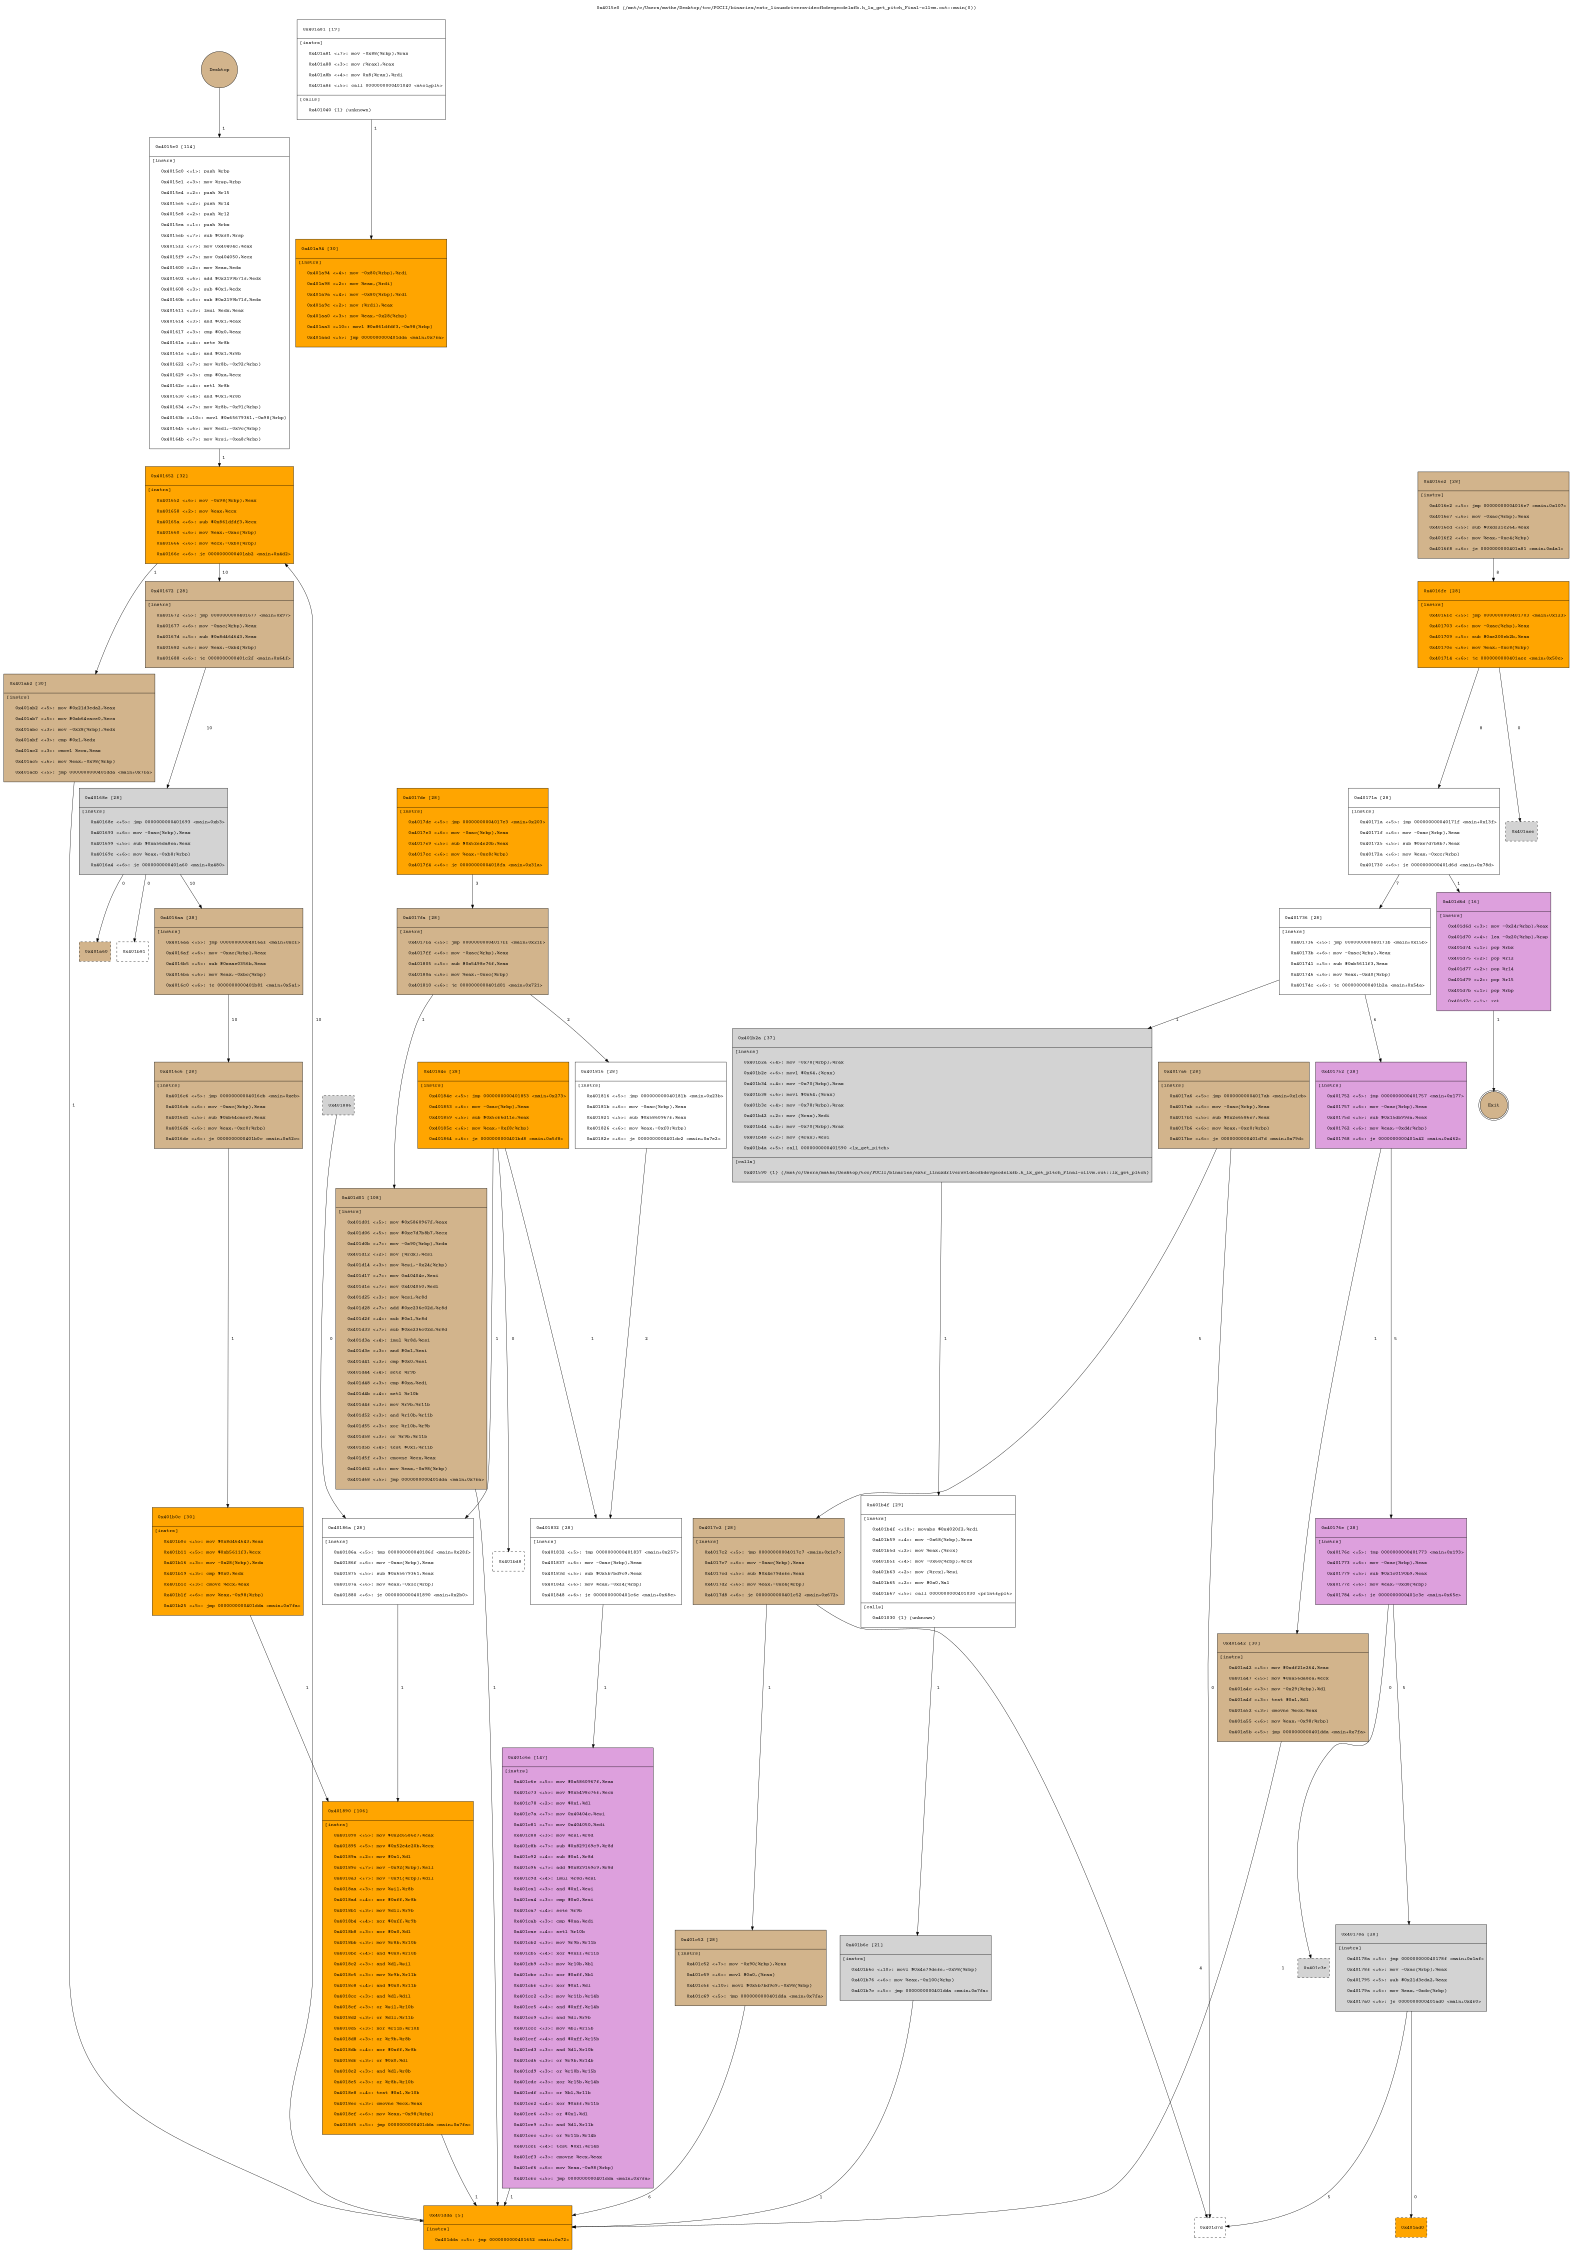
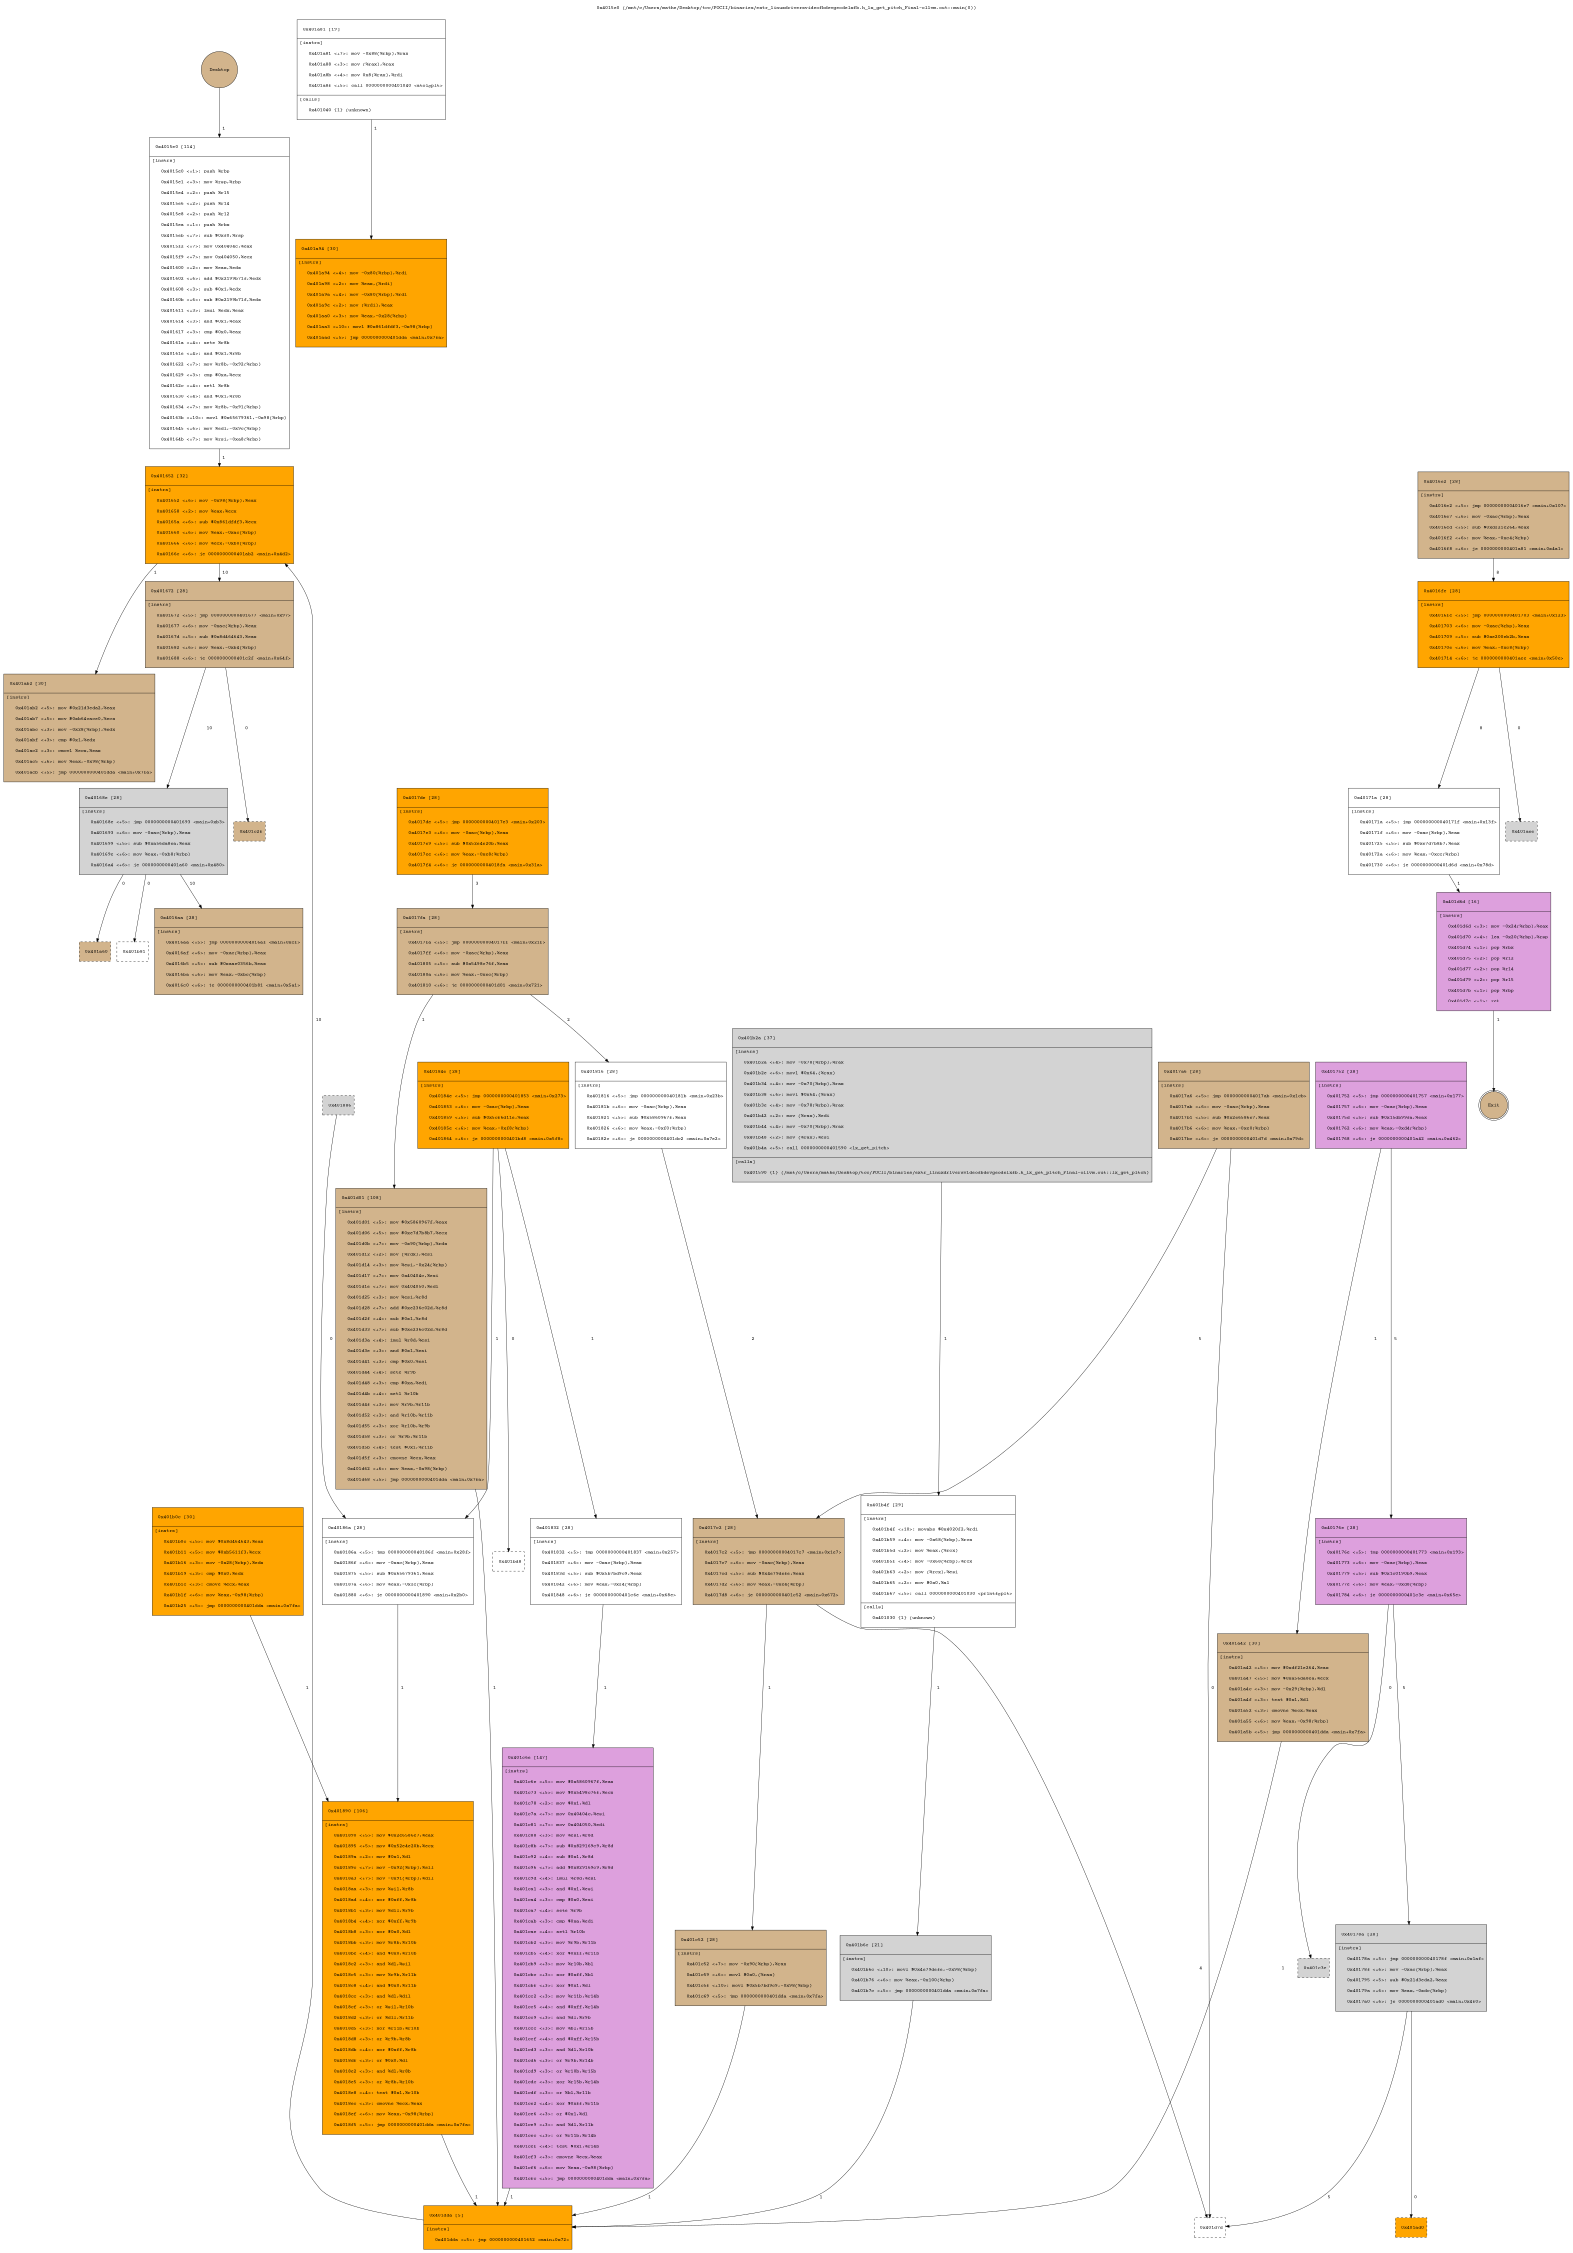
none -> (250, 831)
(1355, 952) -> none
(228, 1105) -> none
(629, 1332) -> (709, 1332)
(69, 1611) -> none
(648, 2197) -> (648, 2197)
